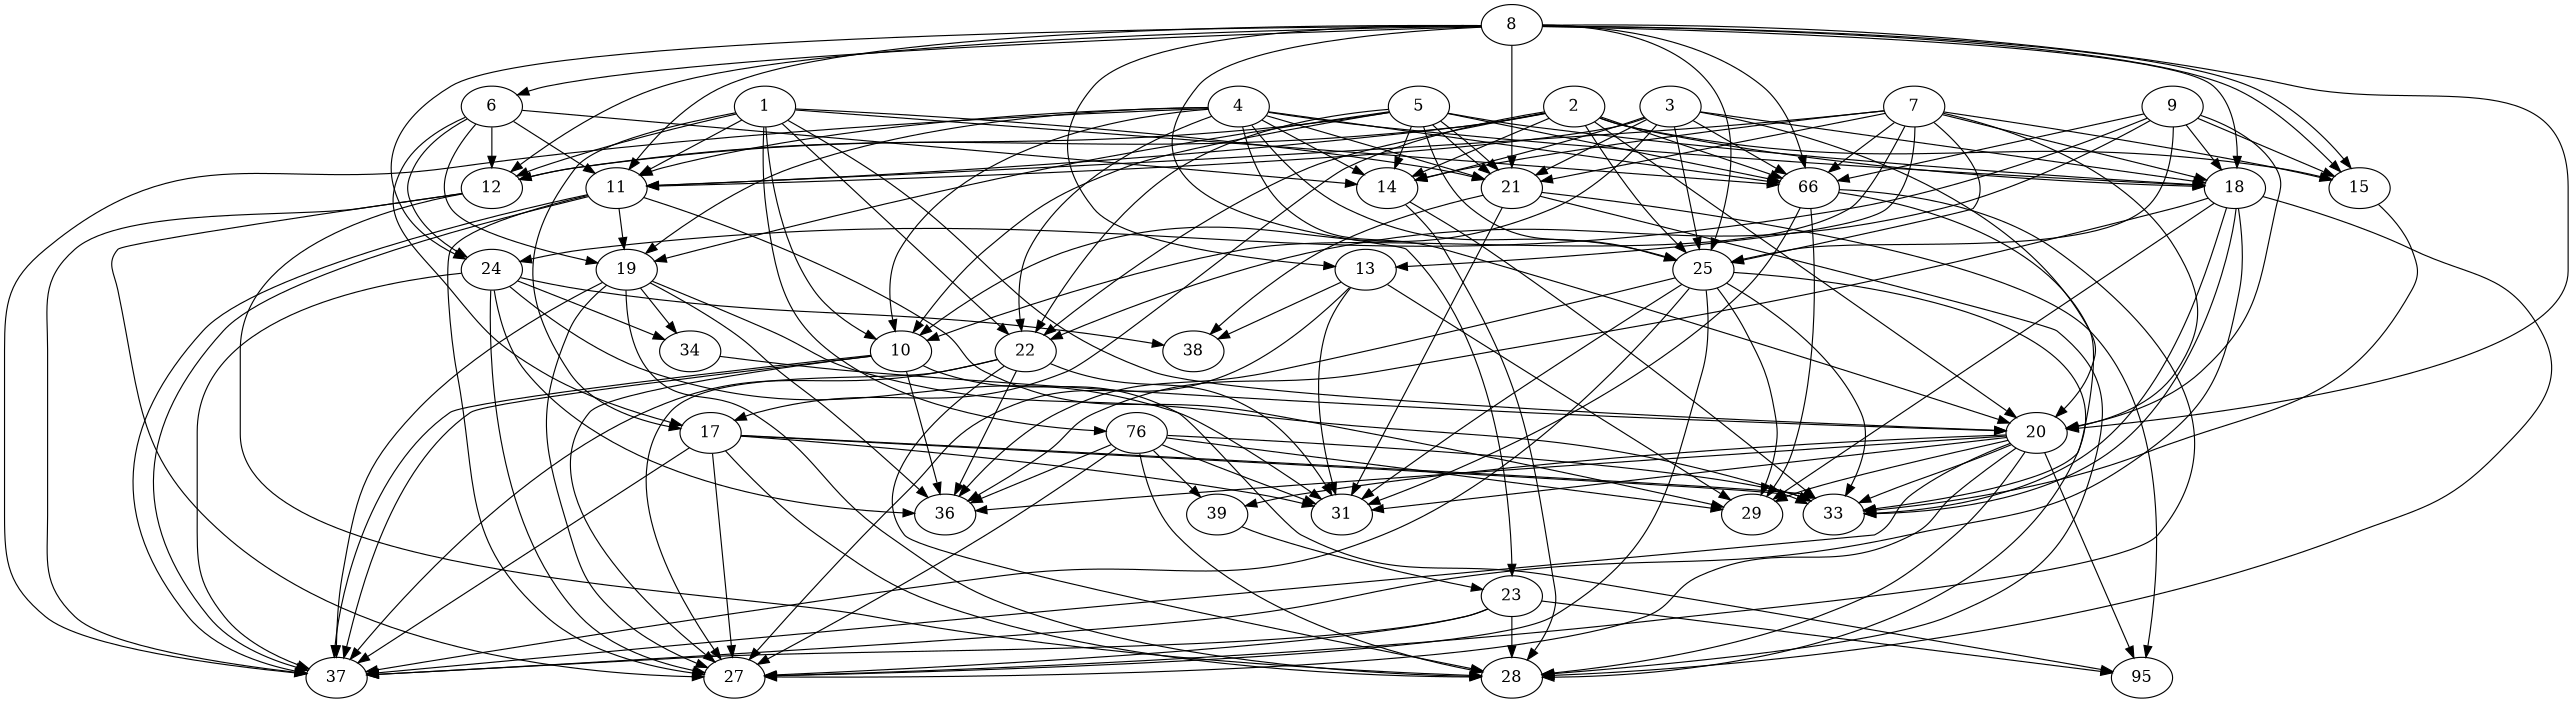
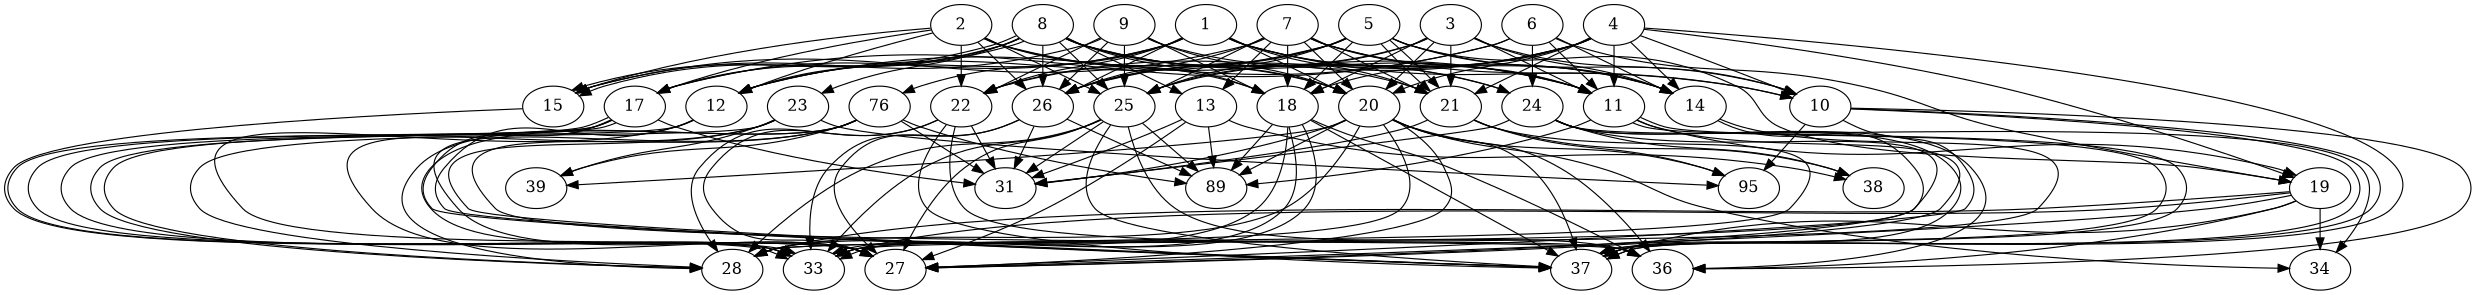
(1004, 45) -> (845, 66)
(1486, 145) -> (1445, 66)
(1809, 188) -> (1043, 107)
(1357, 404) -> (1674, 198)
(1752, 515) -> (1216, 188)
(1310, 549) -> (674, 147)
